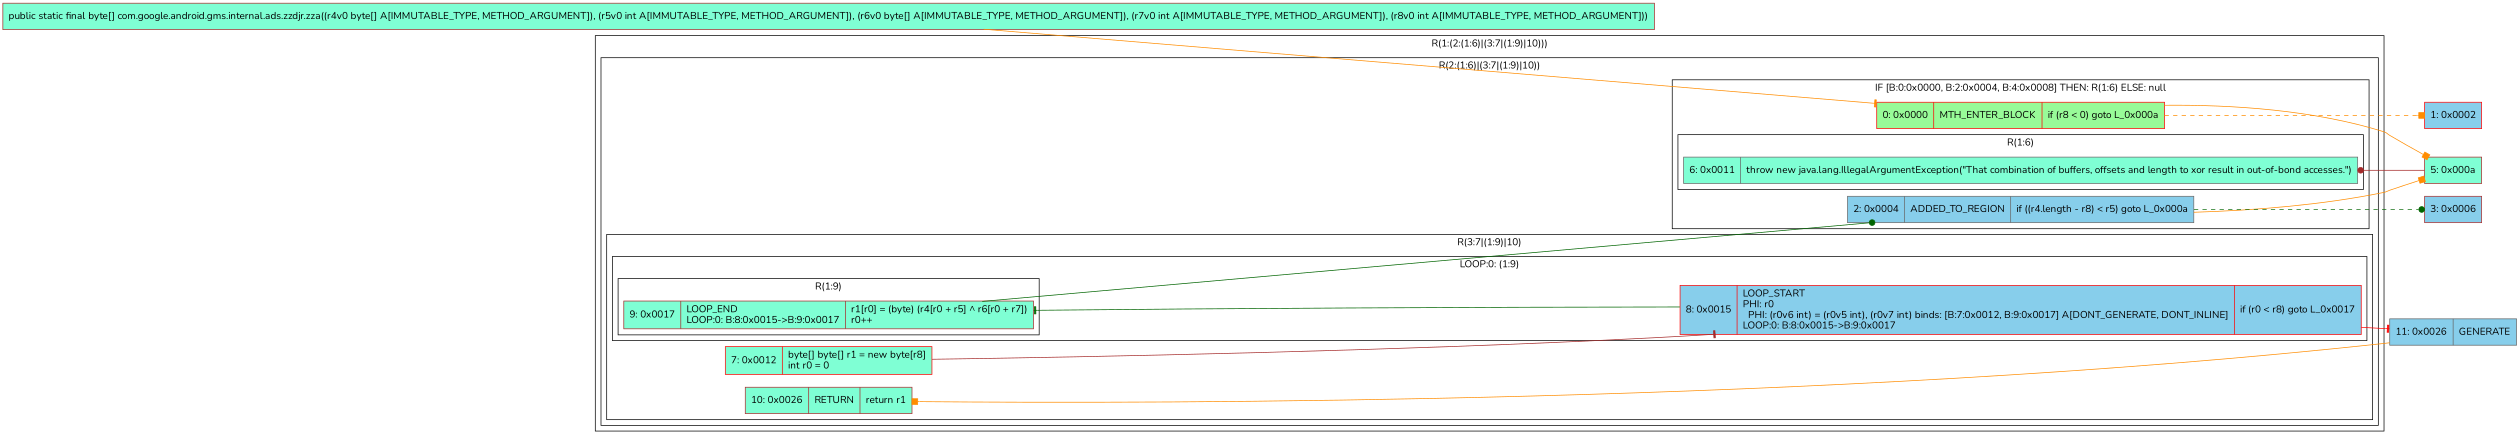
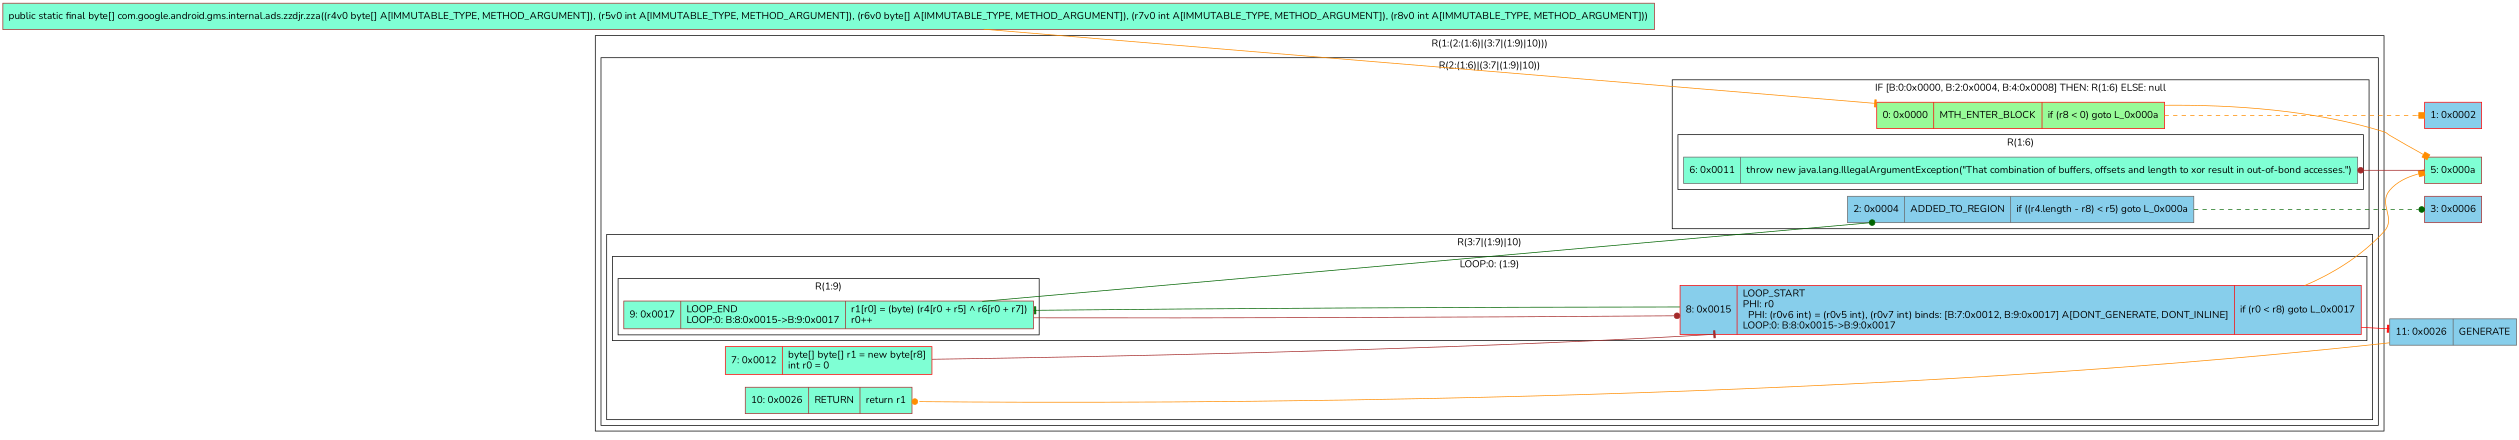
(2307, 204) -> (2367, 248)
none -> (1354, 318)
(1655, 392) -> (1655, 392)
